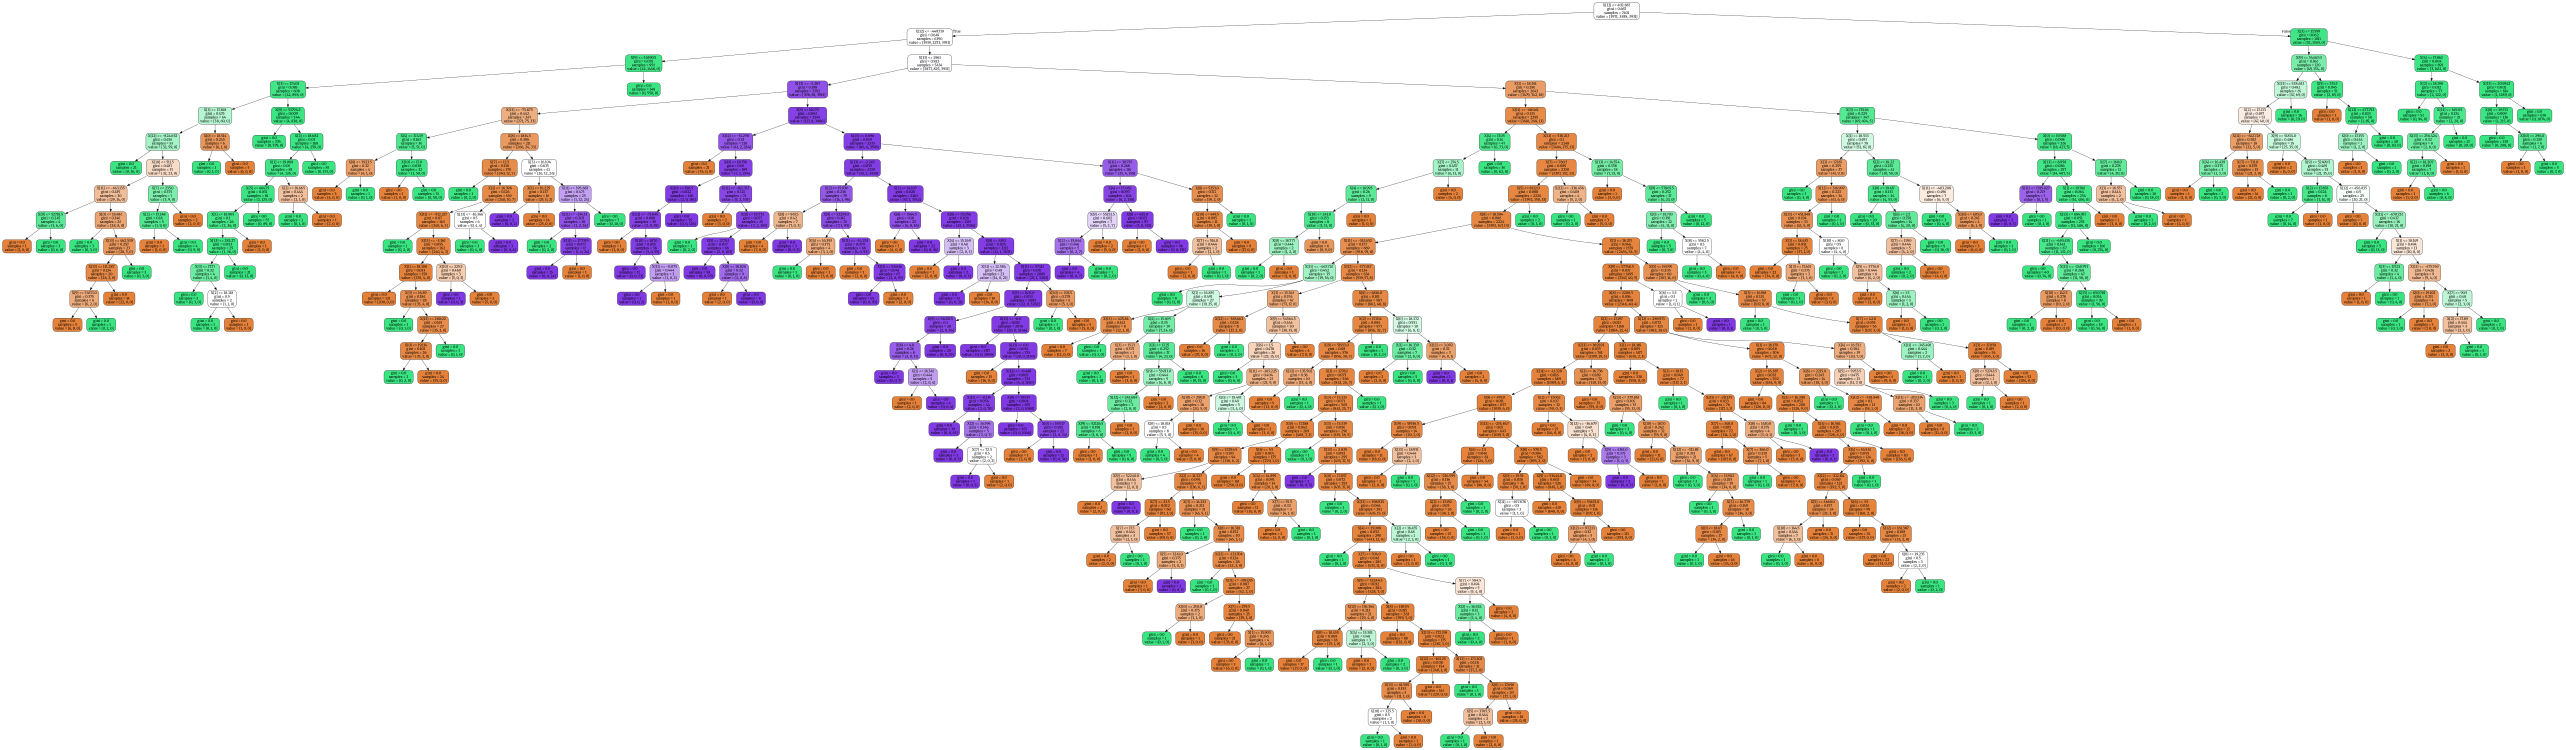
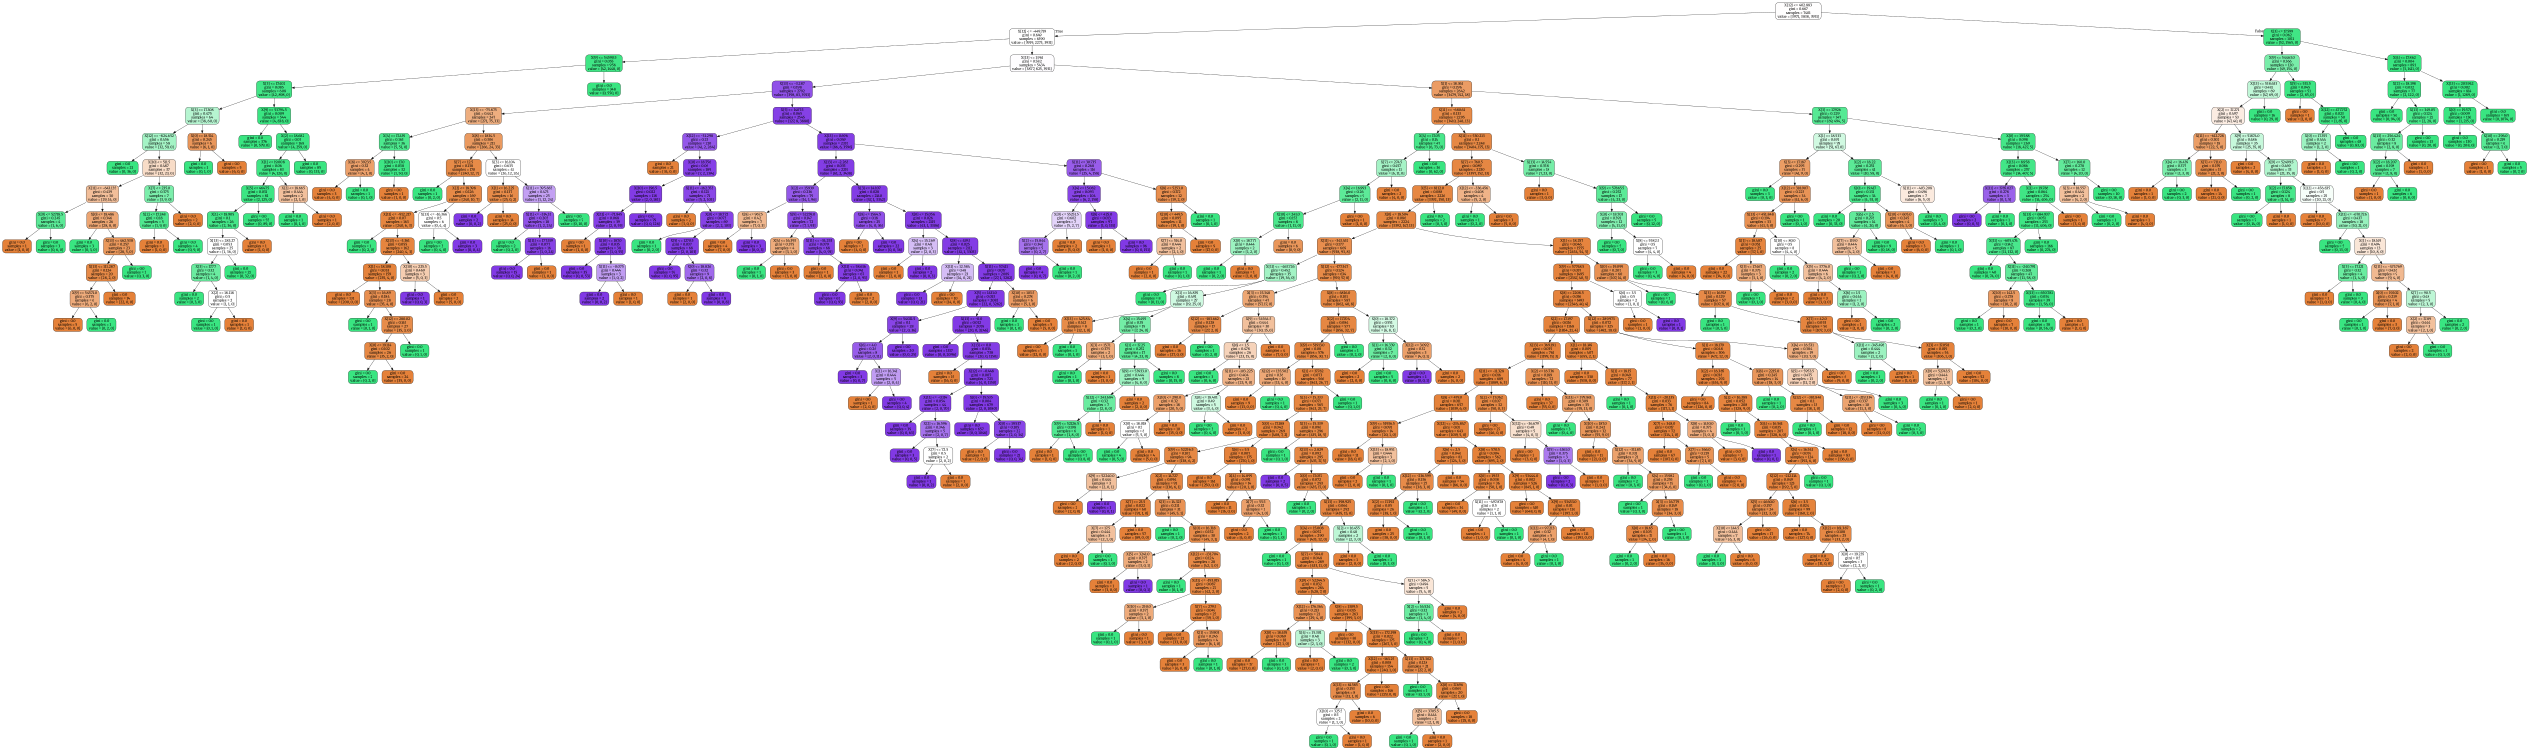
(428, 194) -> none
(1952, 206) -> (1881, 206)
(223, 246) -> (223, 246)
(1559, 469) -> (1471, 495)
